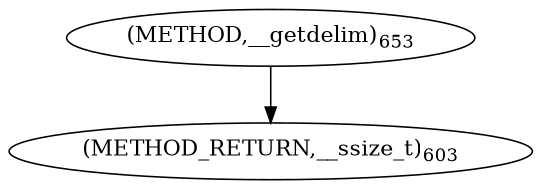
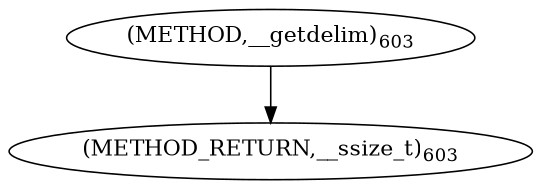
(397, 35) -> (397, 35)
